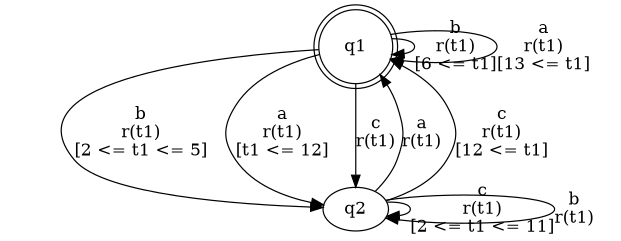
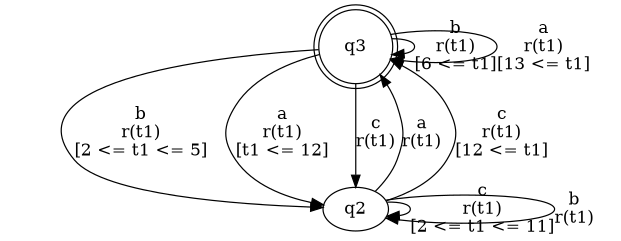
(356, 47) -> (356, 47)
